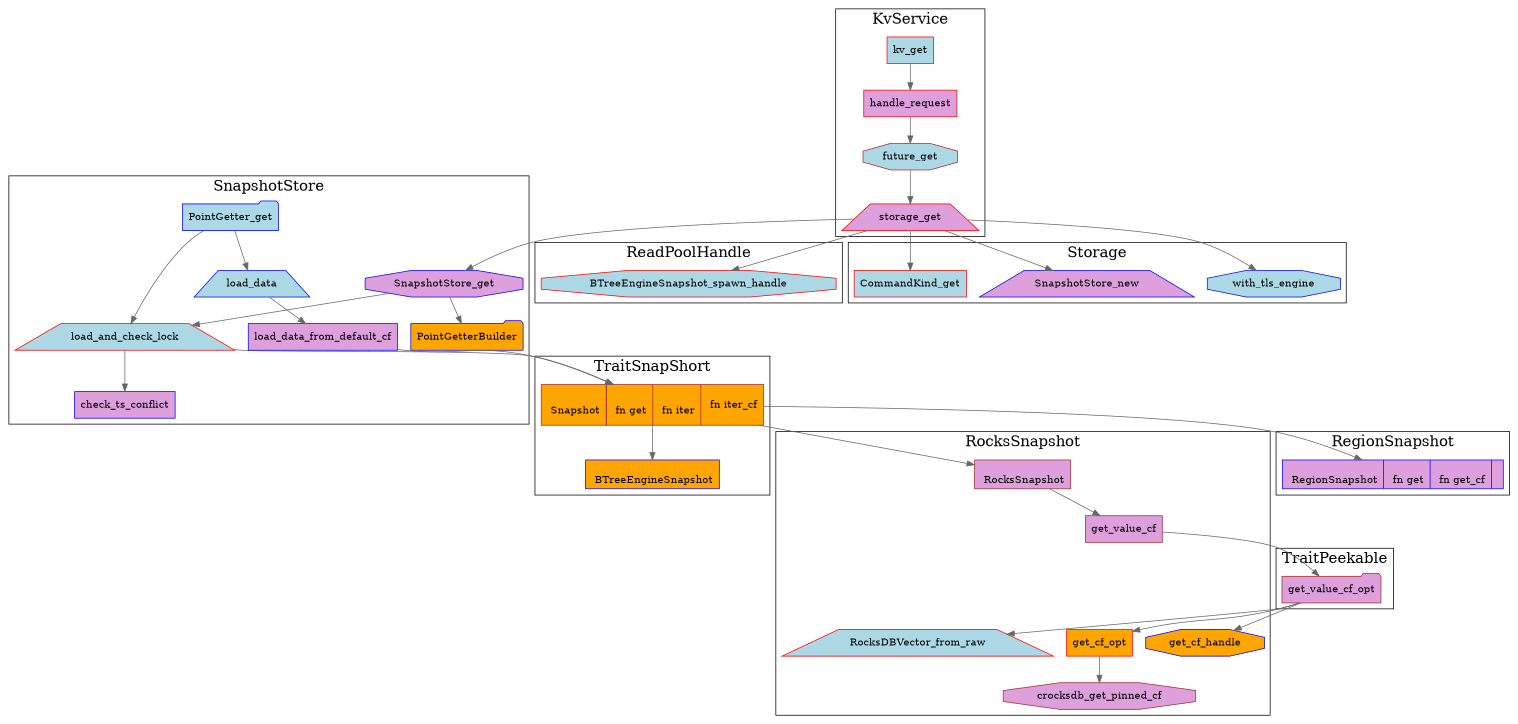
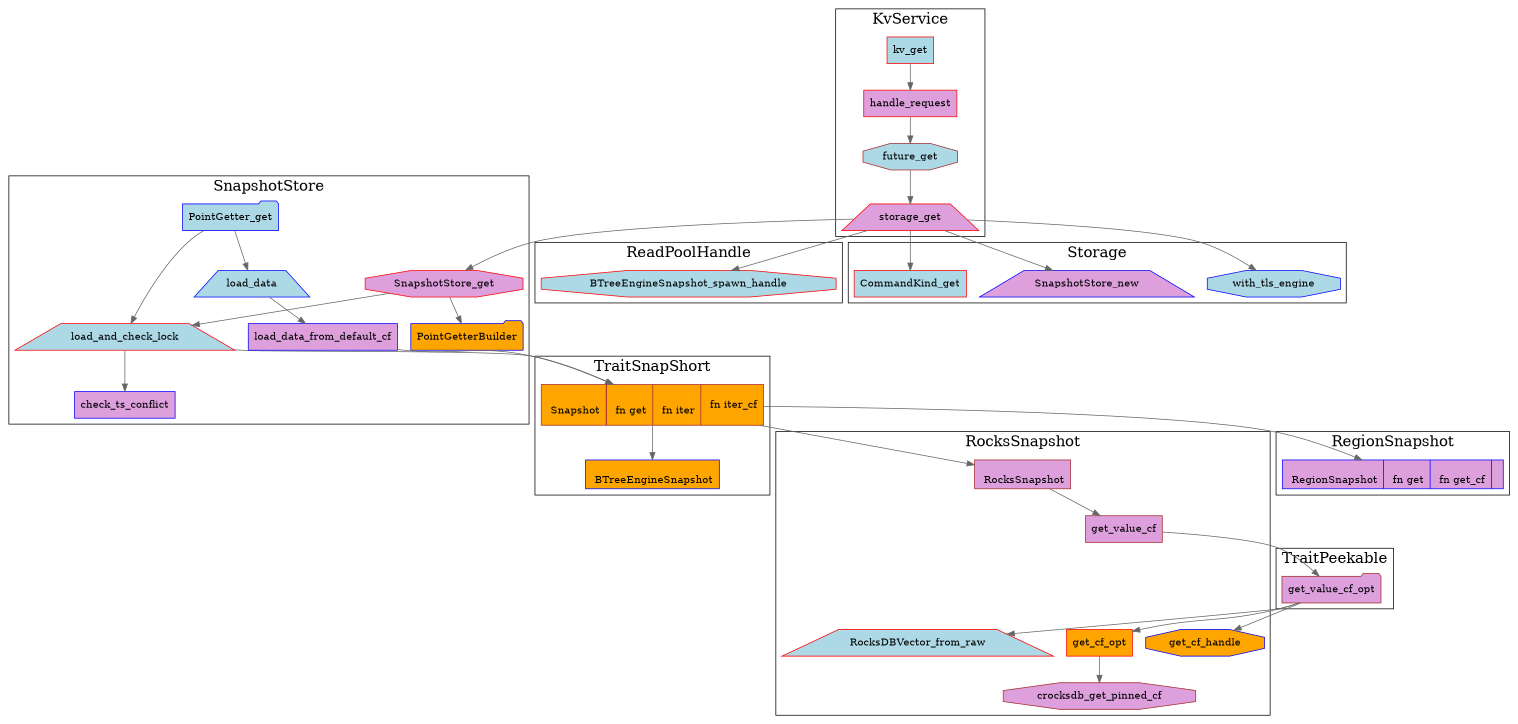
(444, 284) -> (444, 284)
